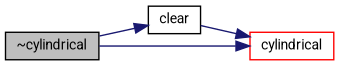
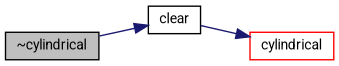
(168, 46) -> none
